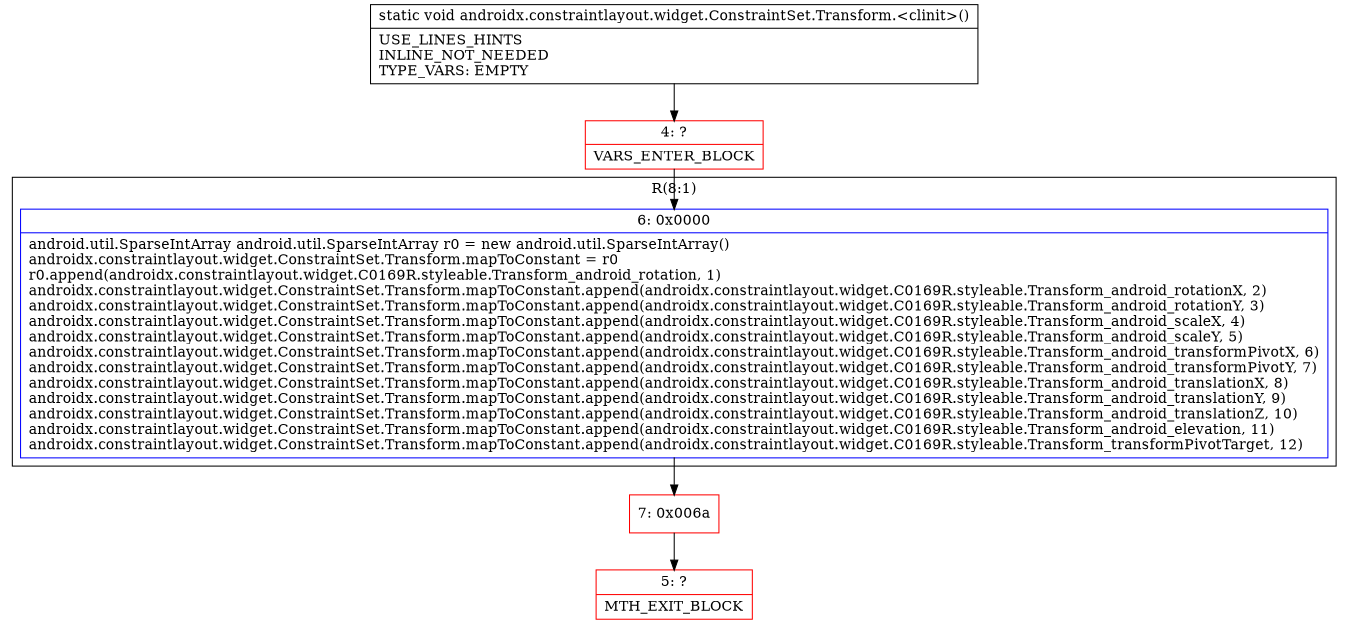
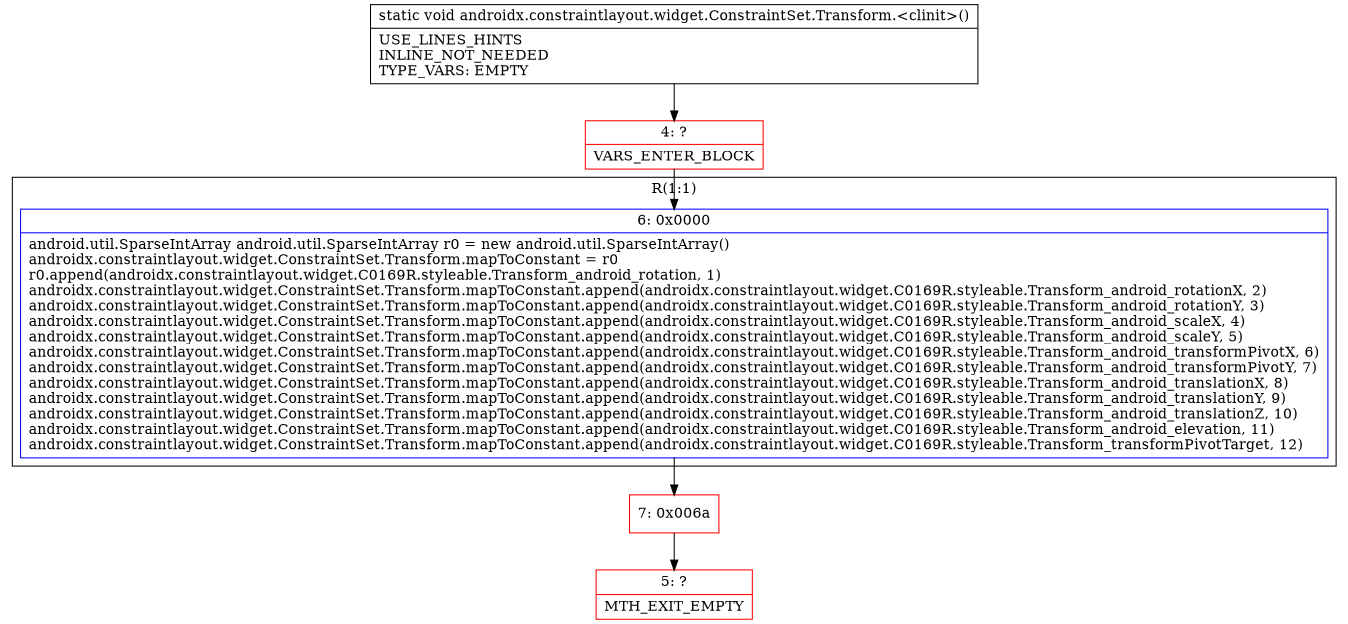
(674, 189) -> (674, 189)
(674, 606) -> (674, 606)
